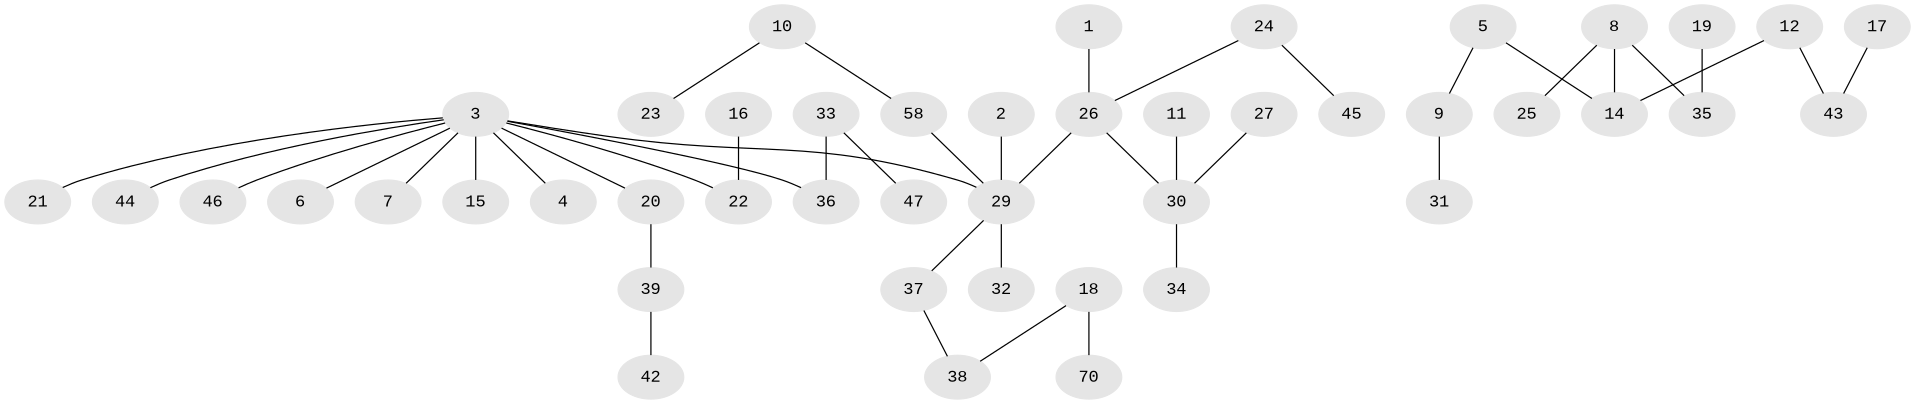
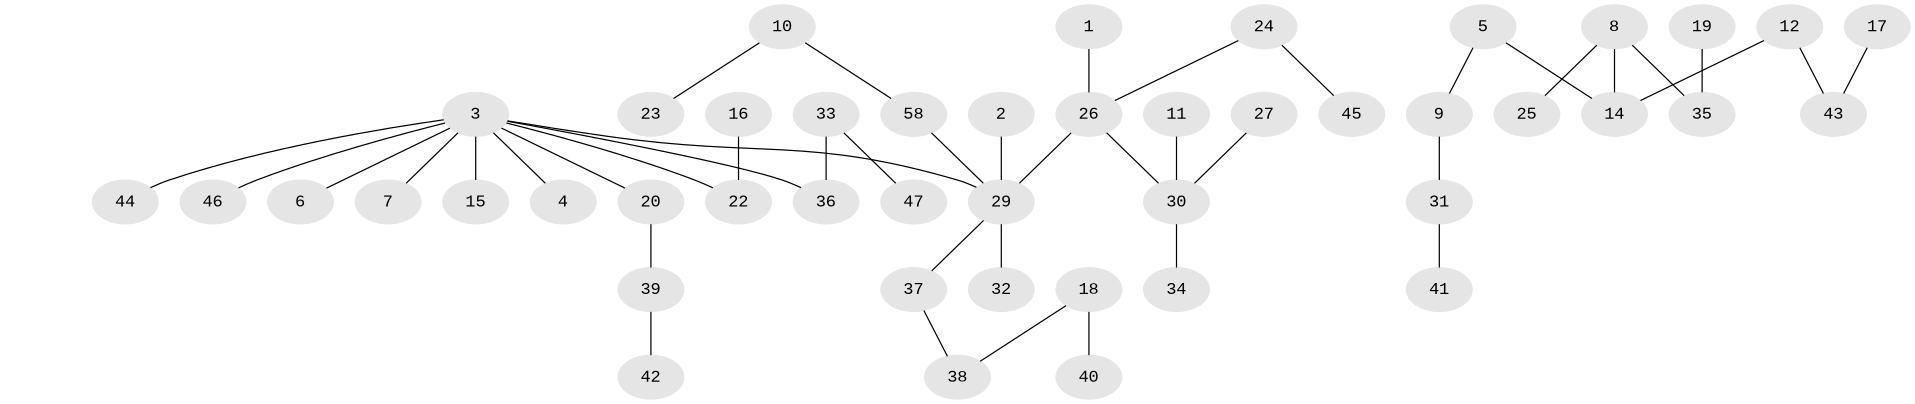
(38, 202) -> none
none -> (1439, 290)
(1089, 377) -> (1089, 377)
